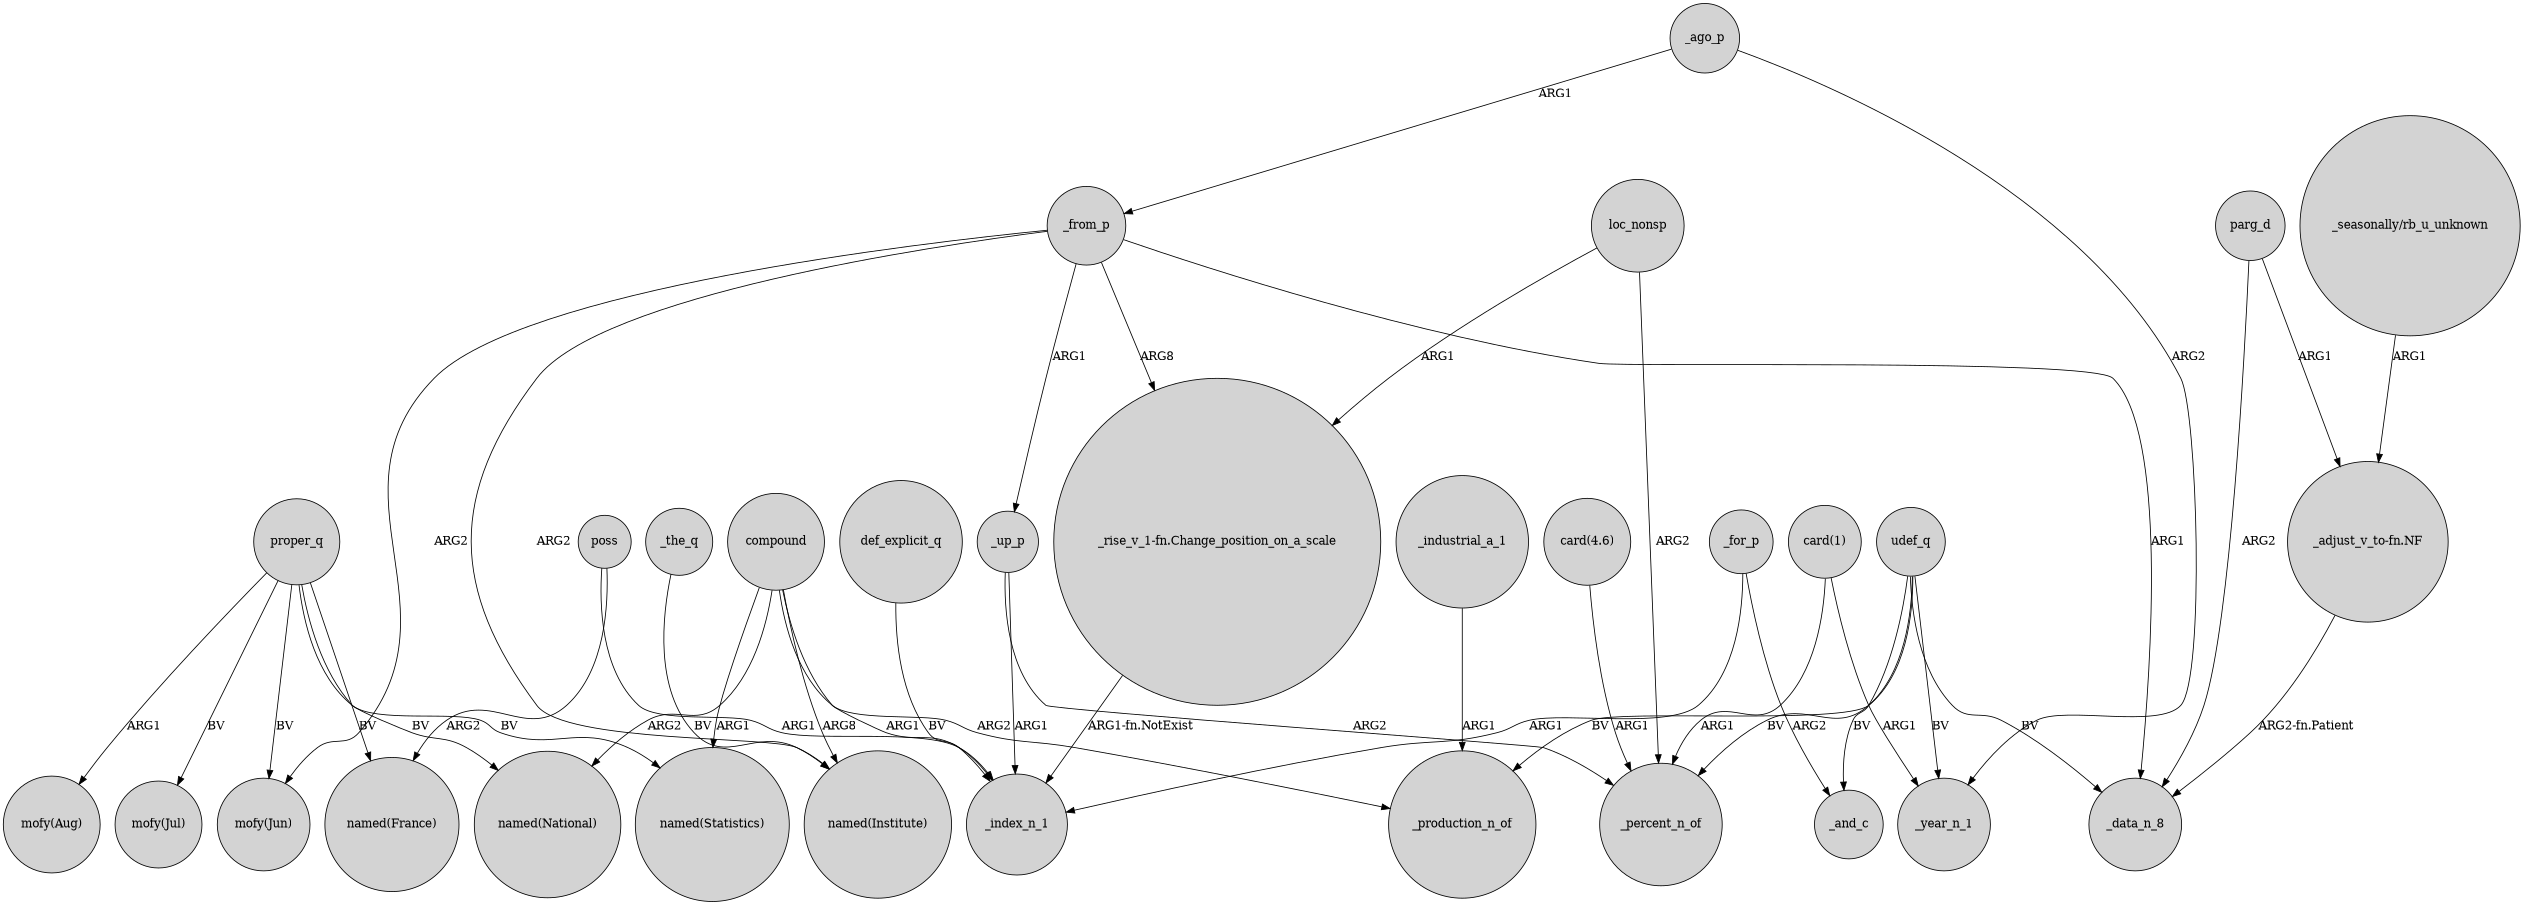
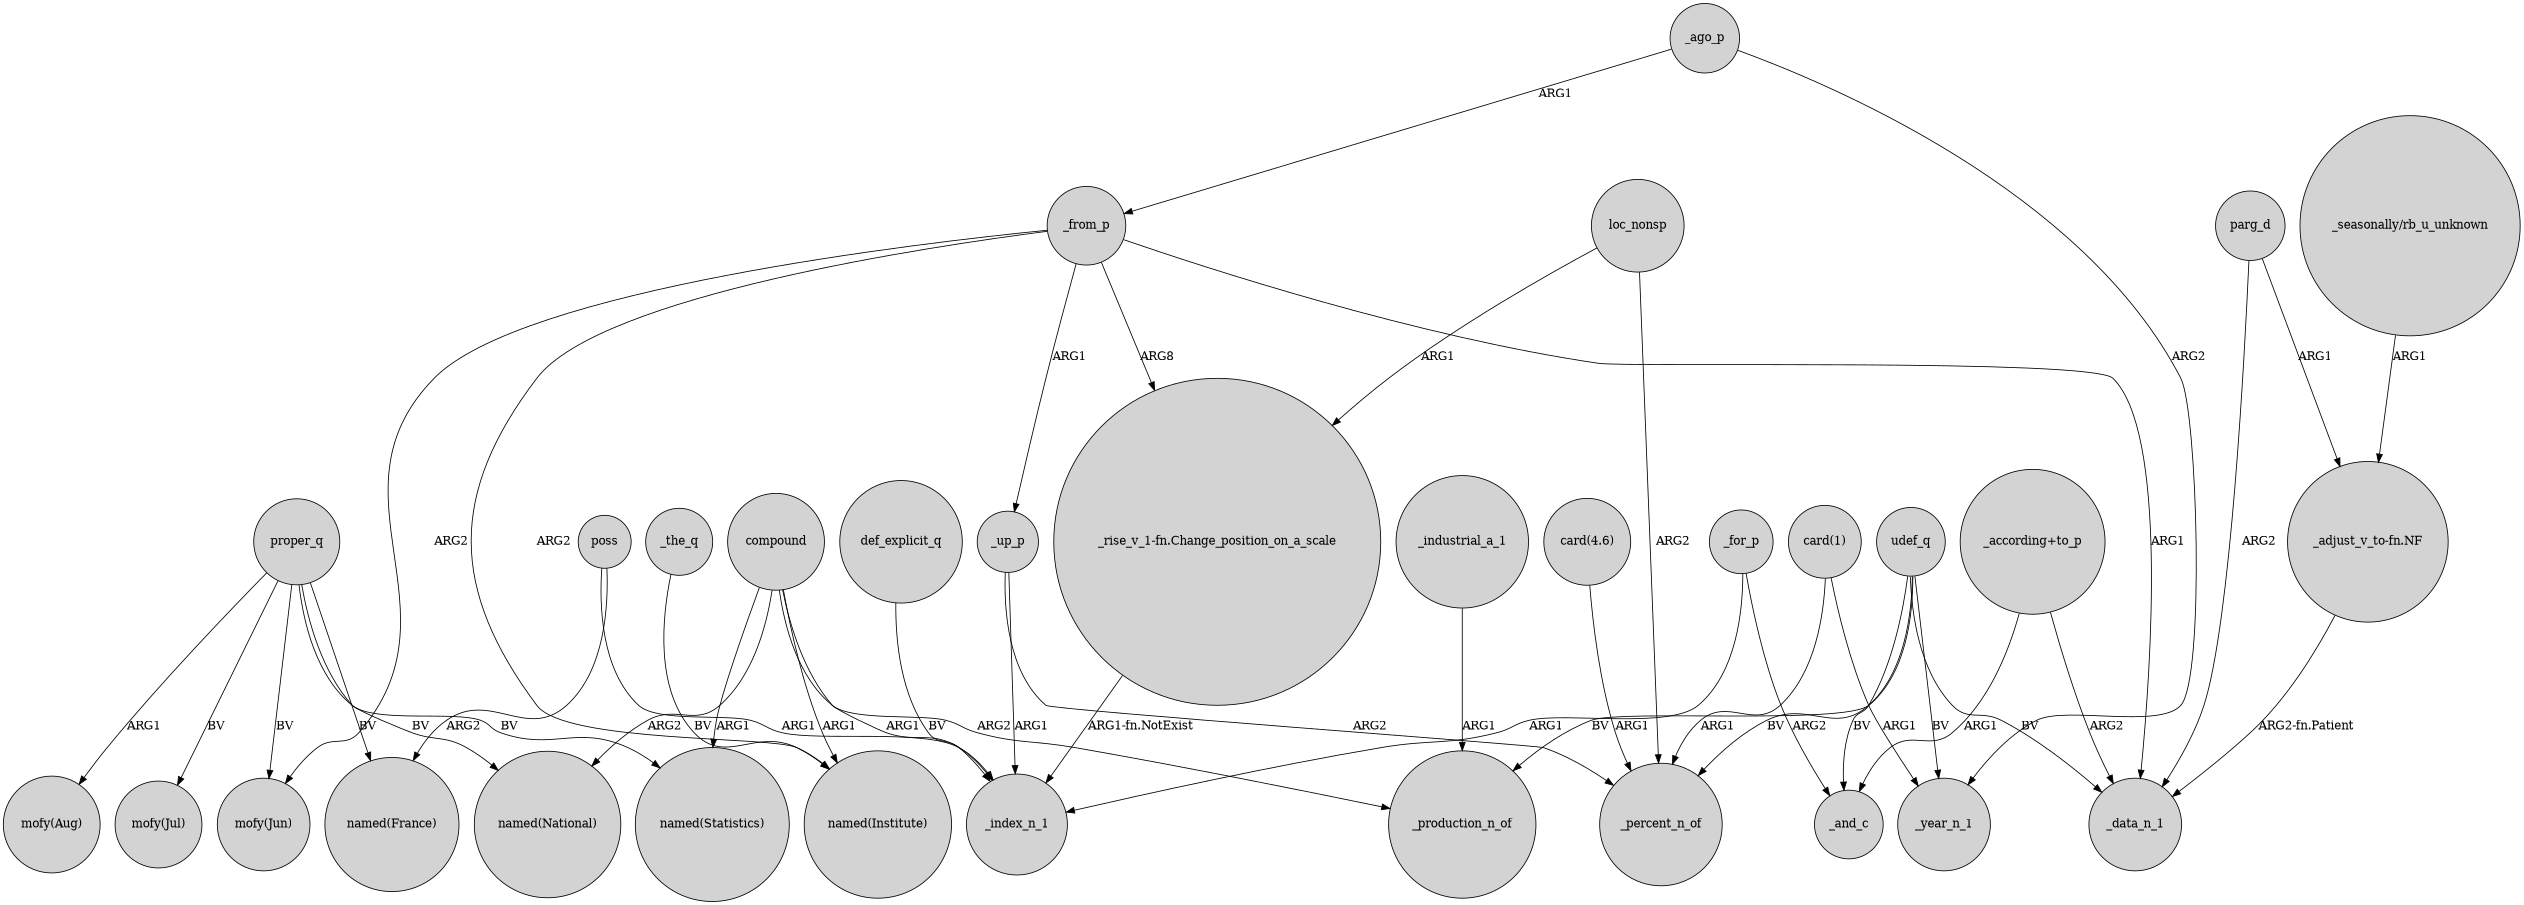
none -> (2033, 542)
(839, 727) -> (839, 727)
(2135, 825) -> (2135, 825)
